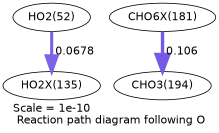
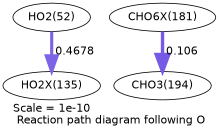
(73, 51) -> (73, 51)
